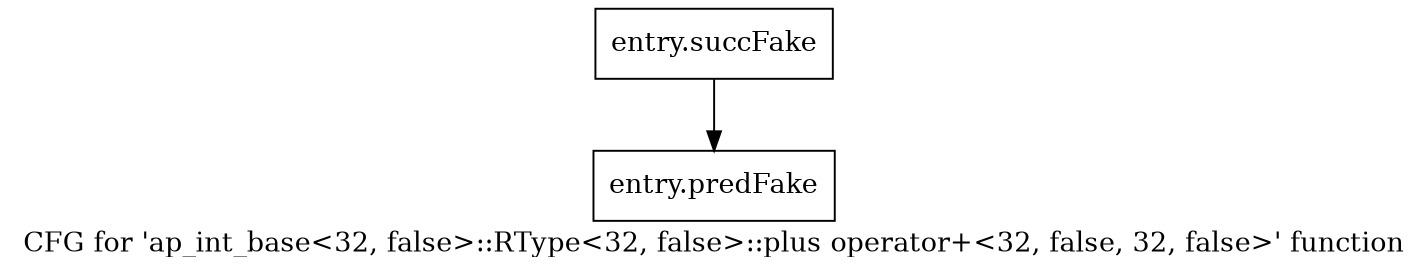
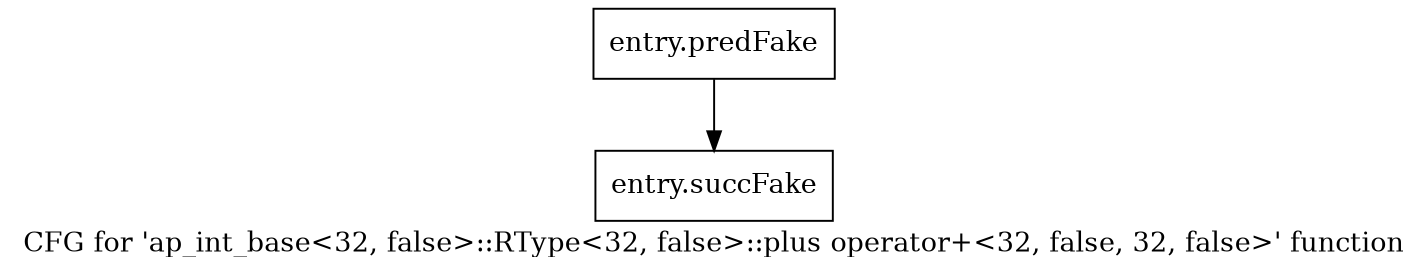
(714, 105) -> (714, 105)
